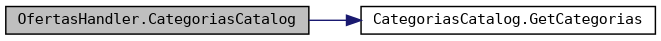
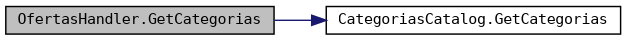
(157, 20) -> (140, 20)
